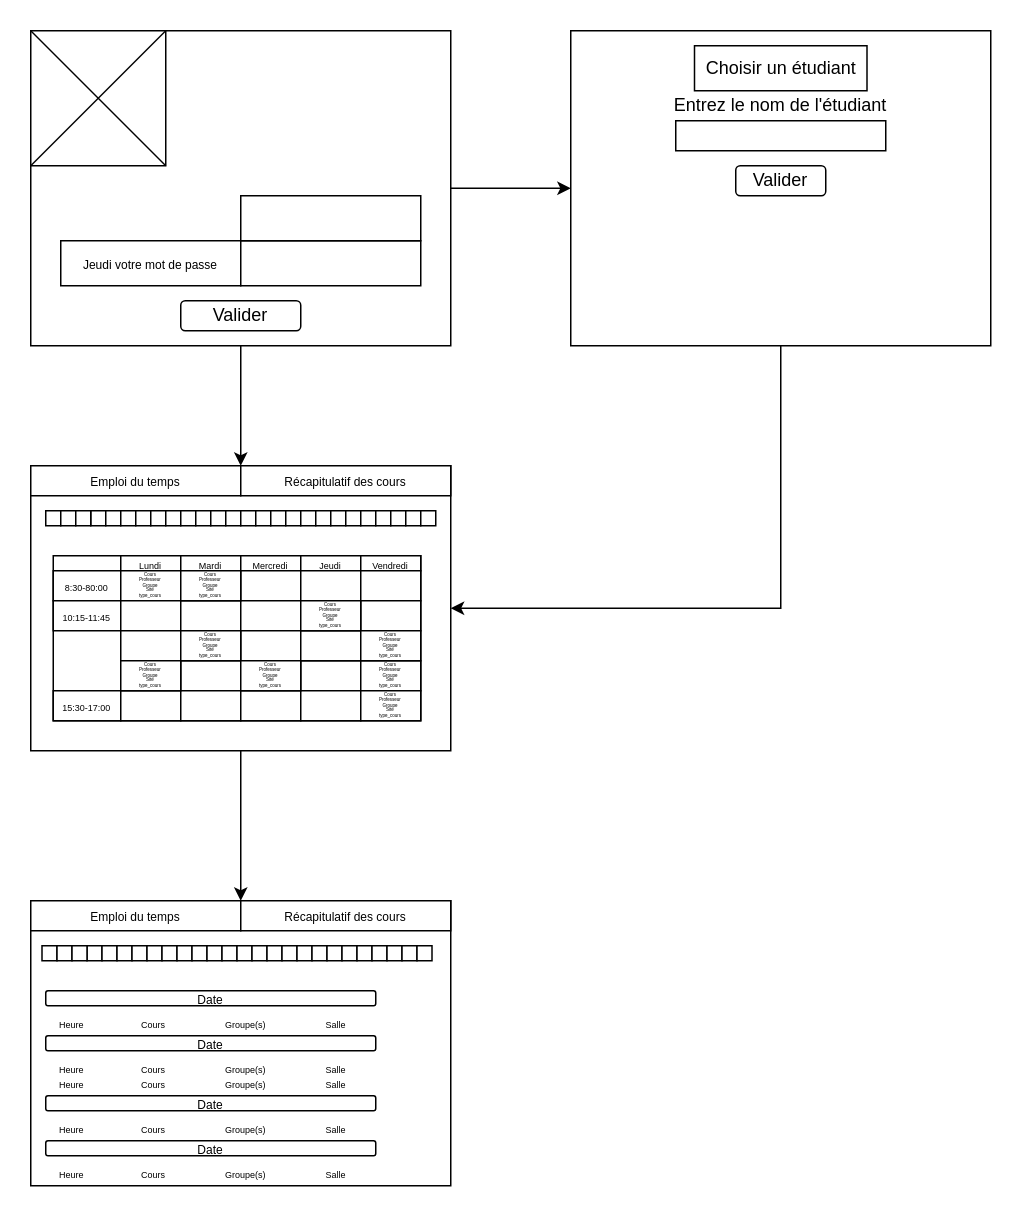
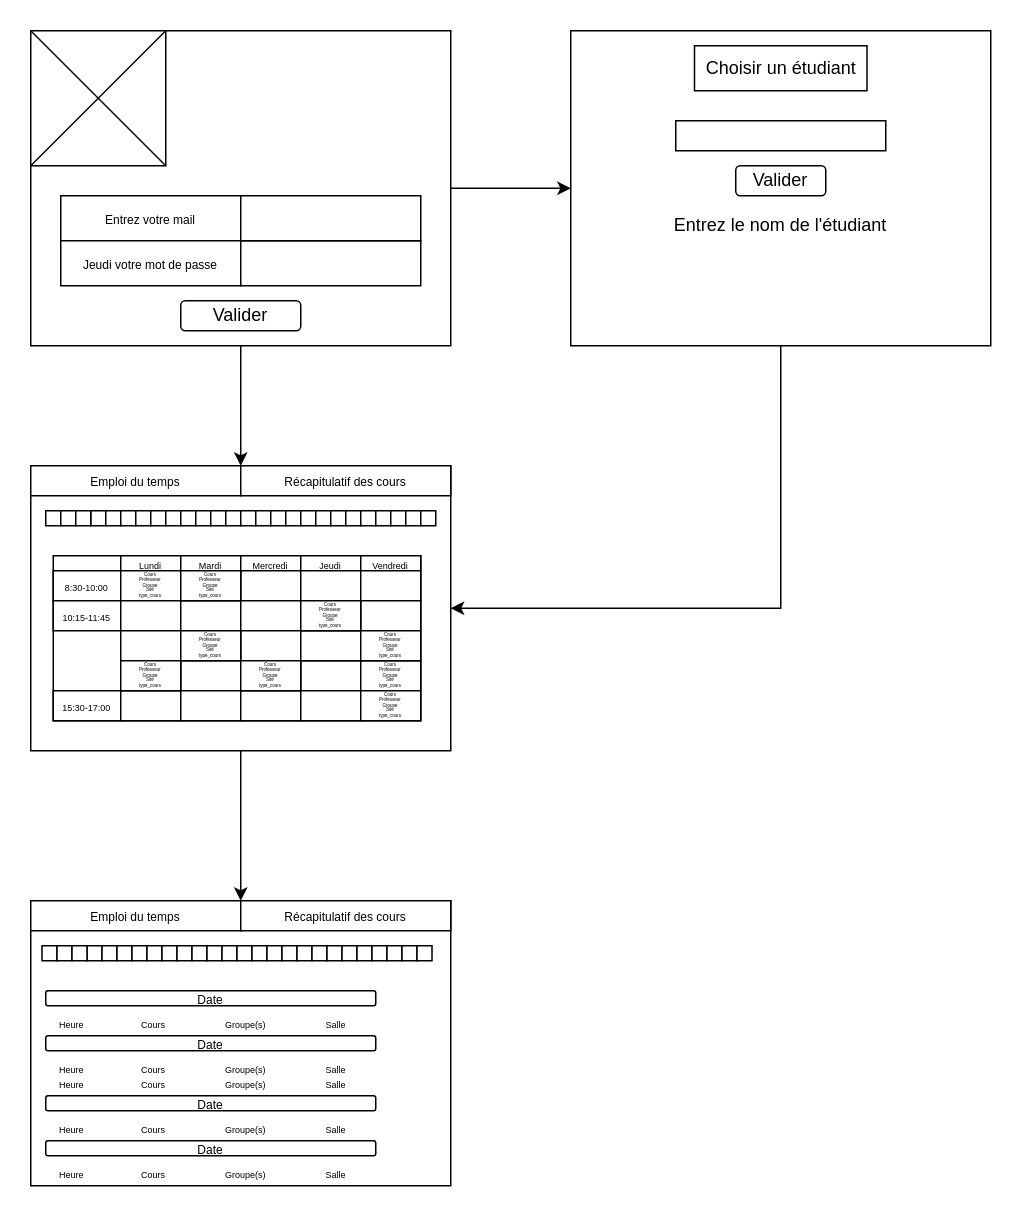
(781, 106) -> (781, 226)
none -> (151, 218)
(87, 586) -> (87, 586)
